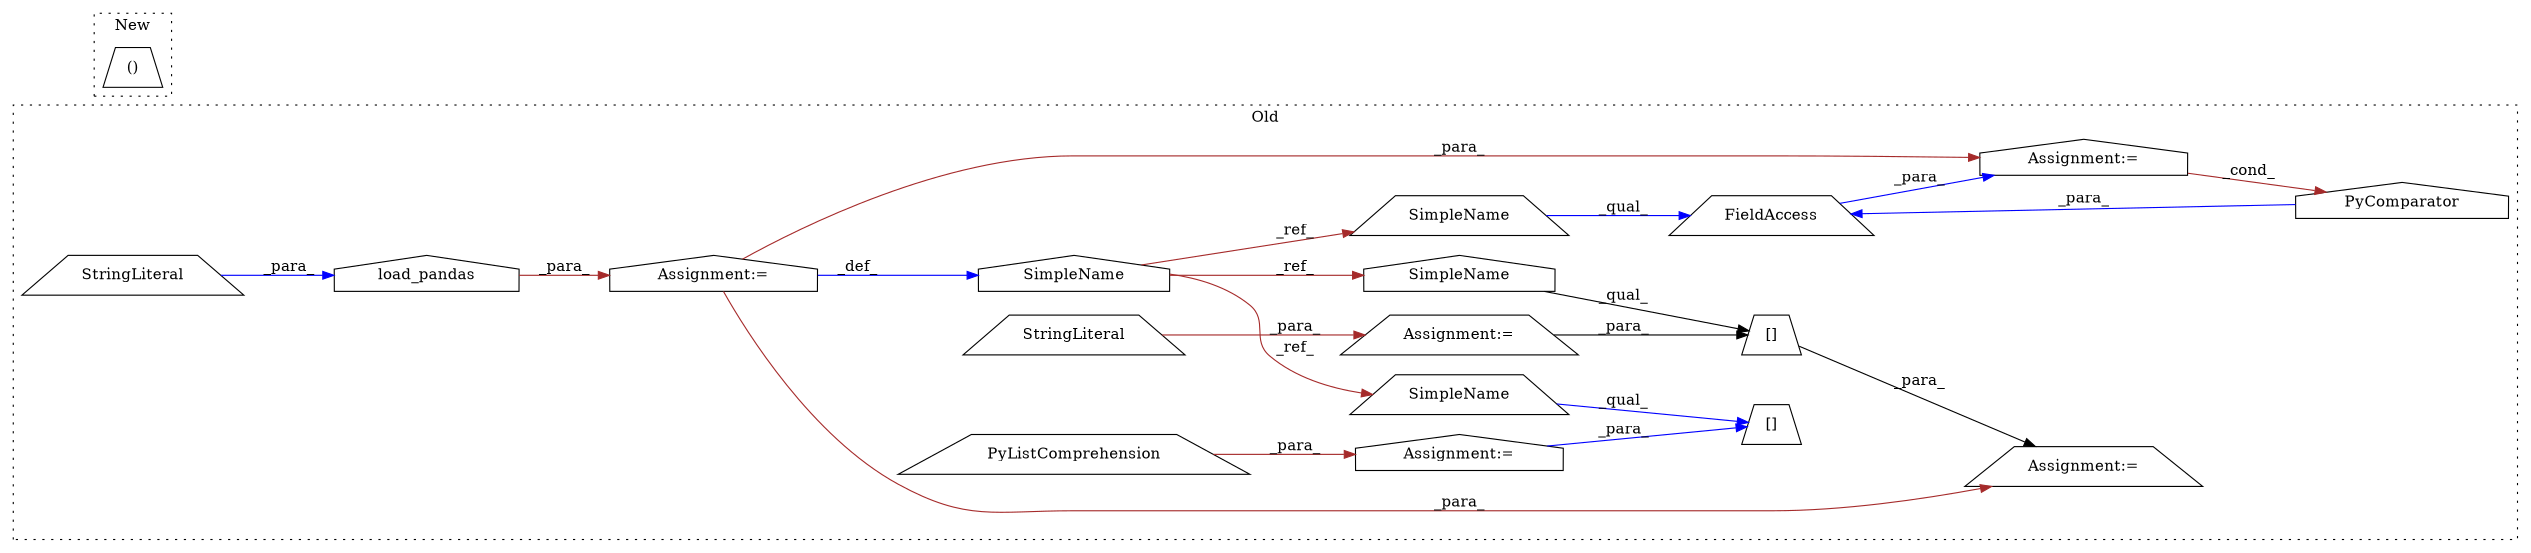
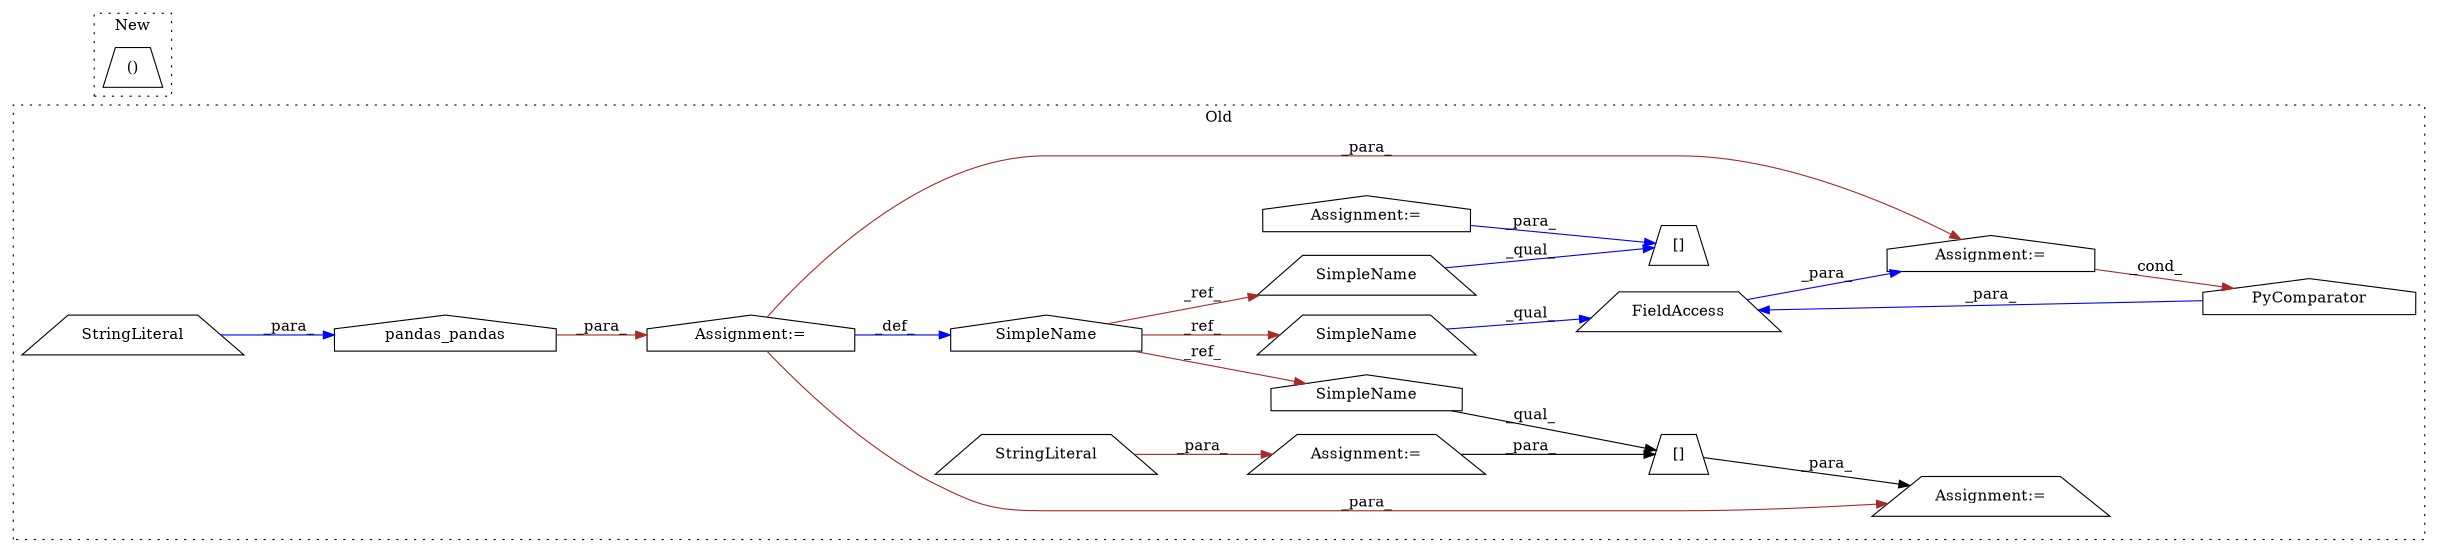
(427, 275) -> (445, 335)
(1074, 454) -> none
